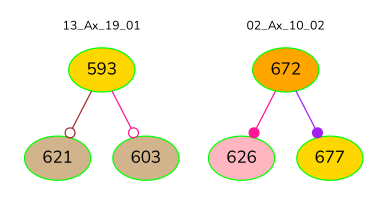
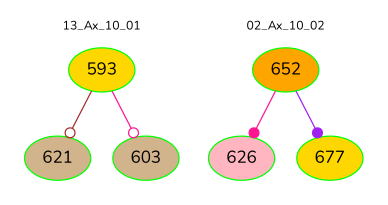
(102, 26) -> (102, 26)
(286, 70) -> (286, 70)
